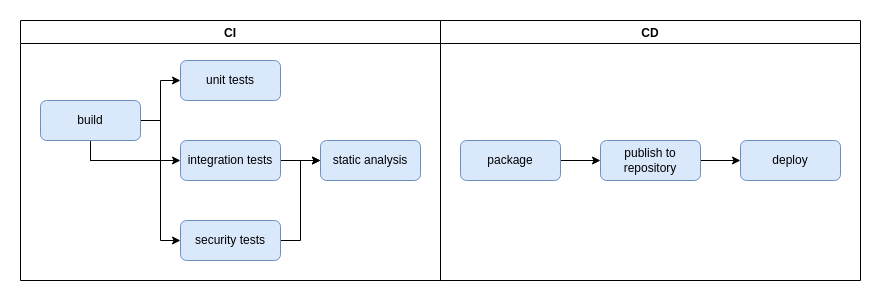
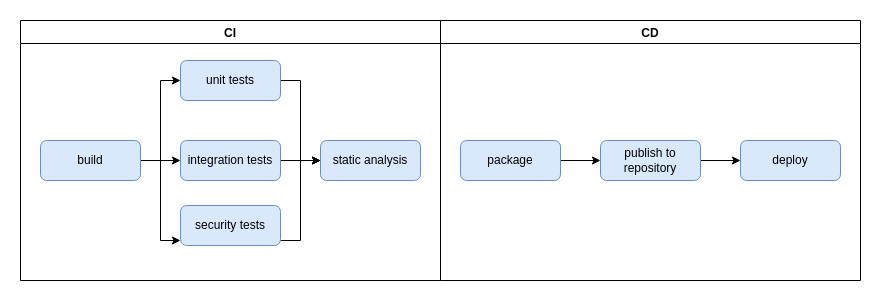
none -> (301, 110)
(91, 121) -> (91, 161)
(231, 241) -> (231, 226)
